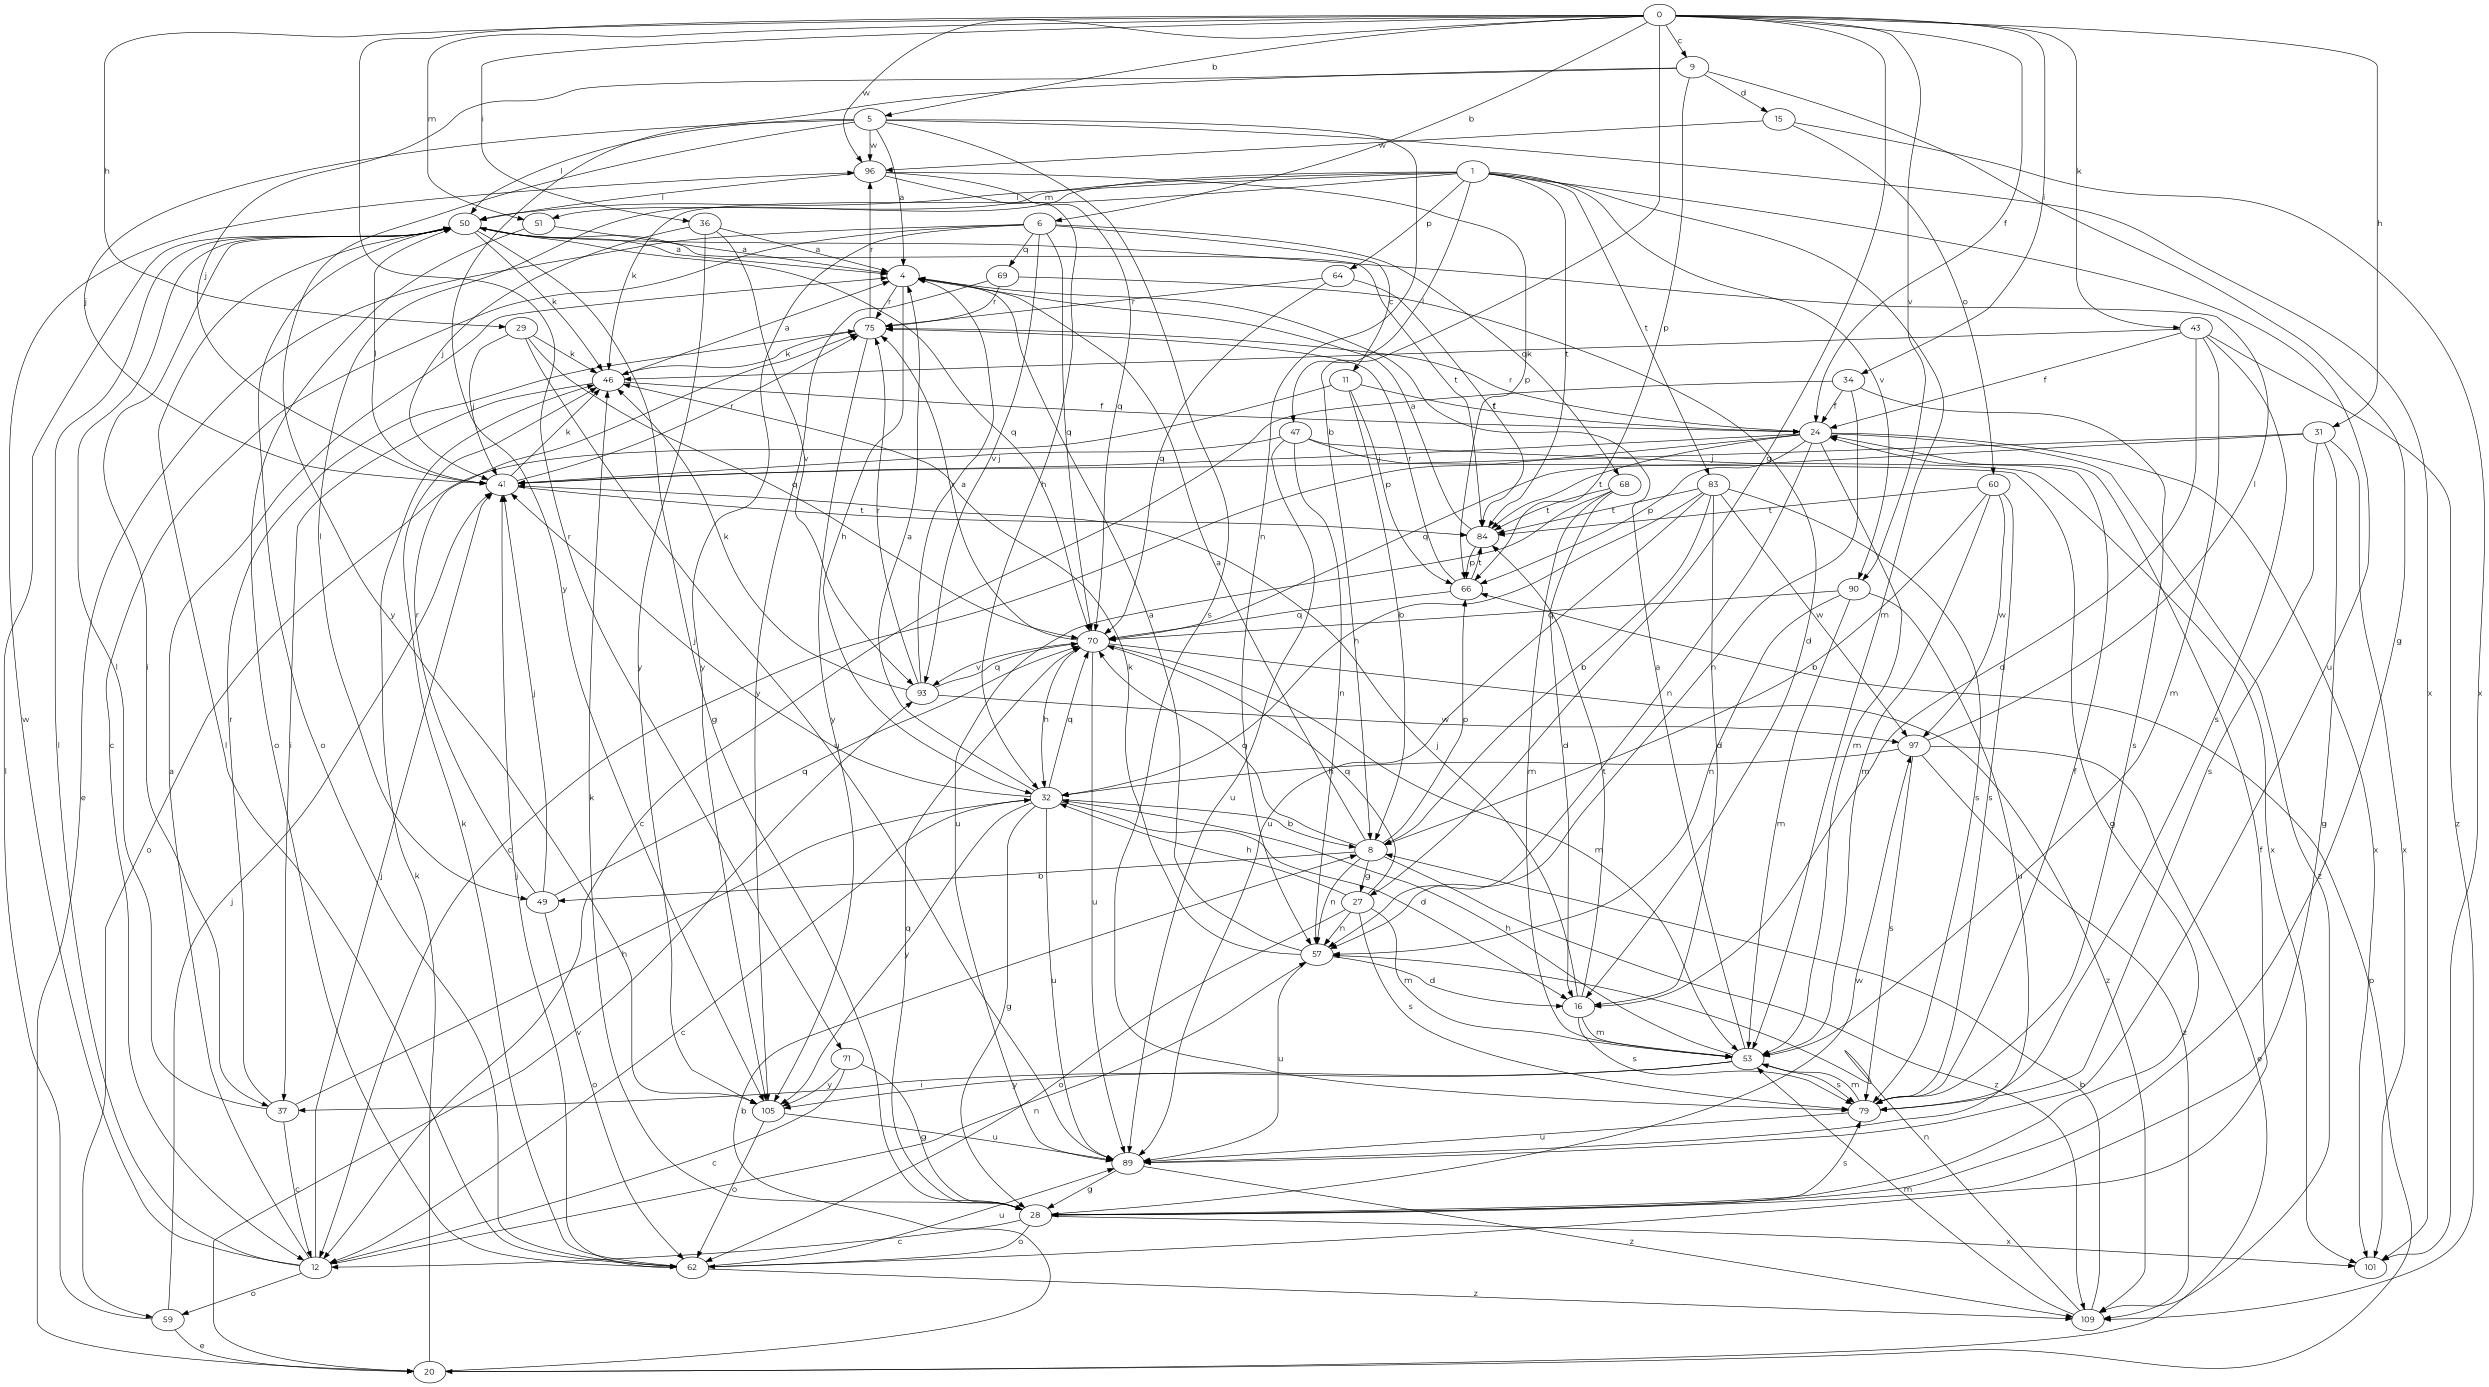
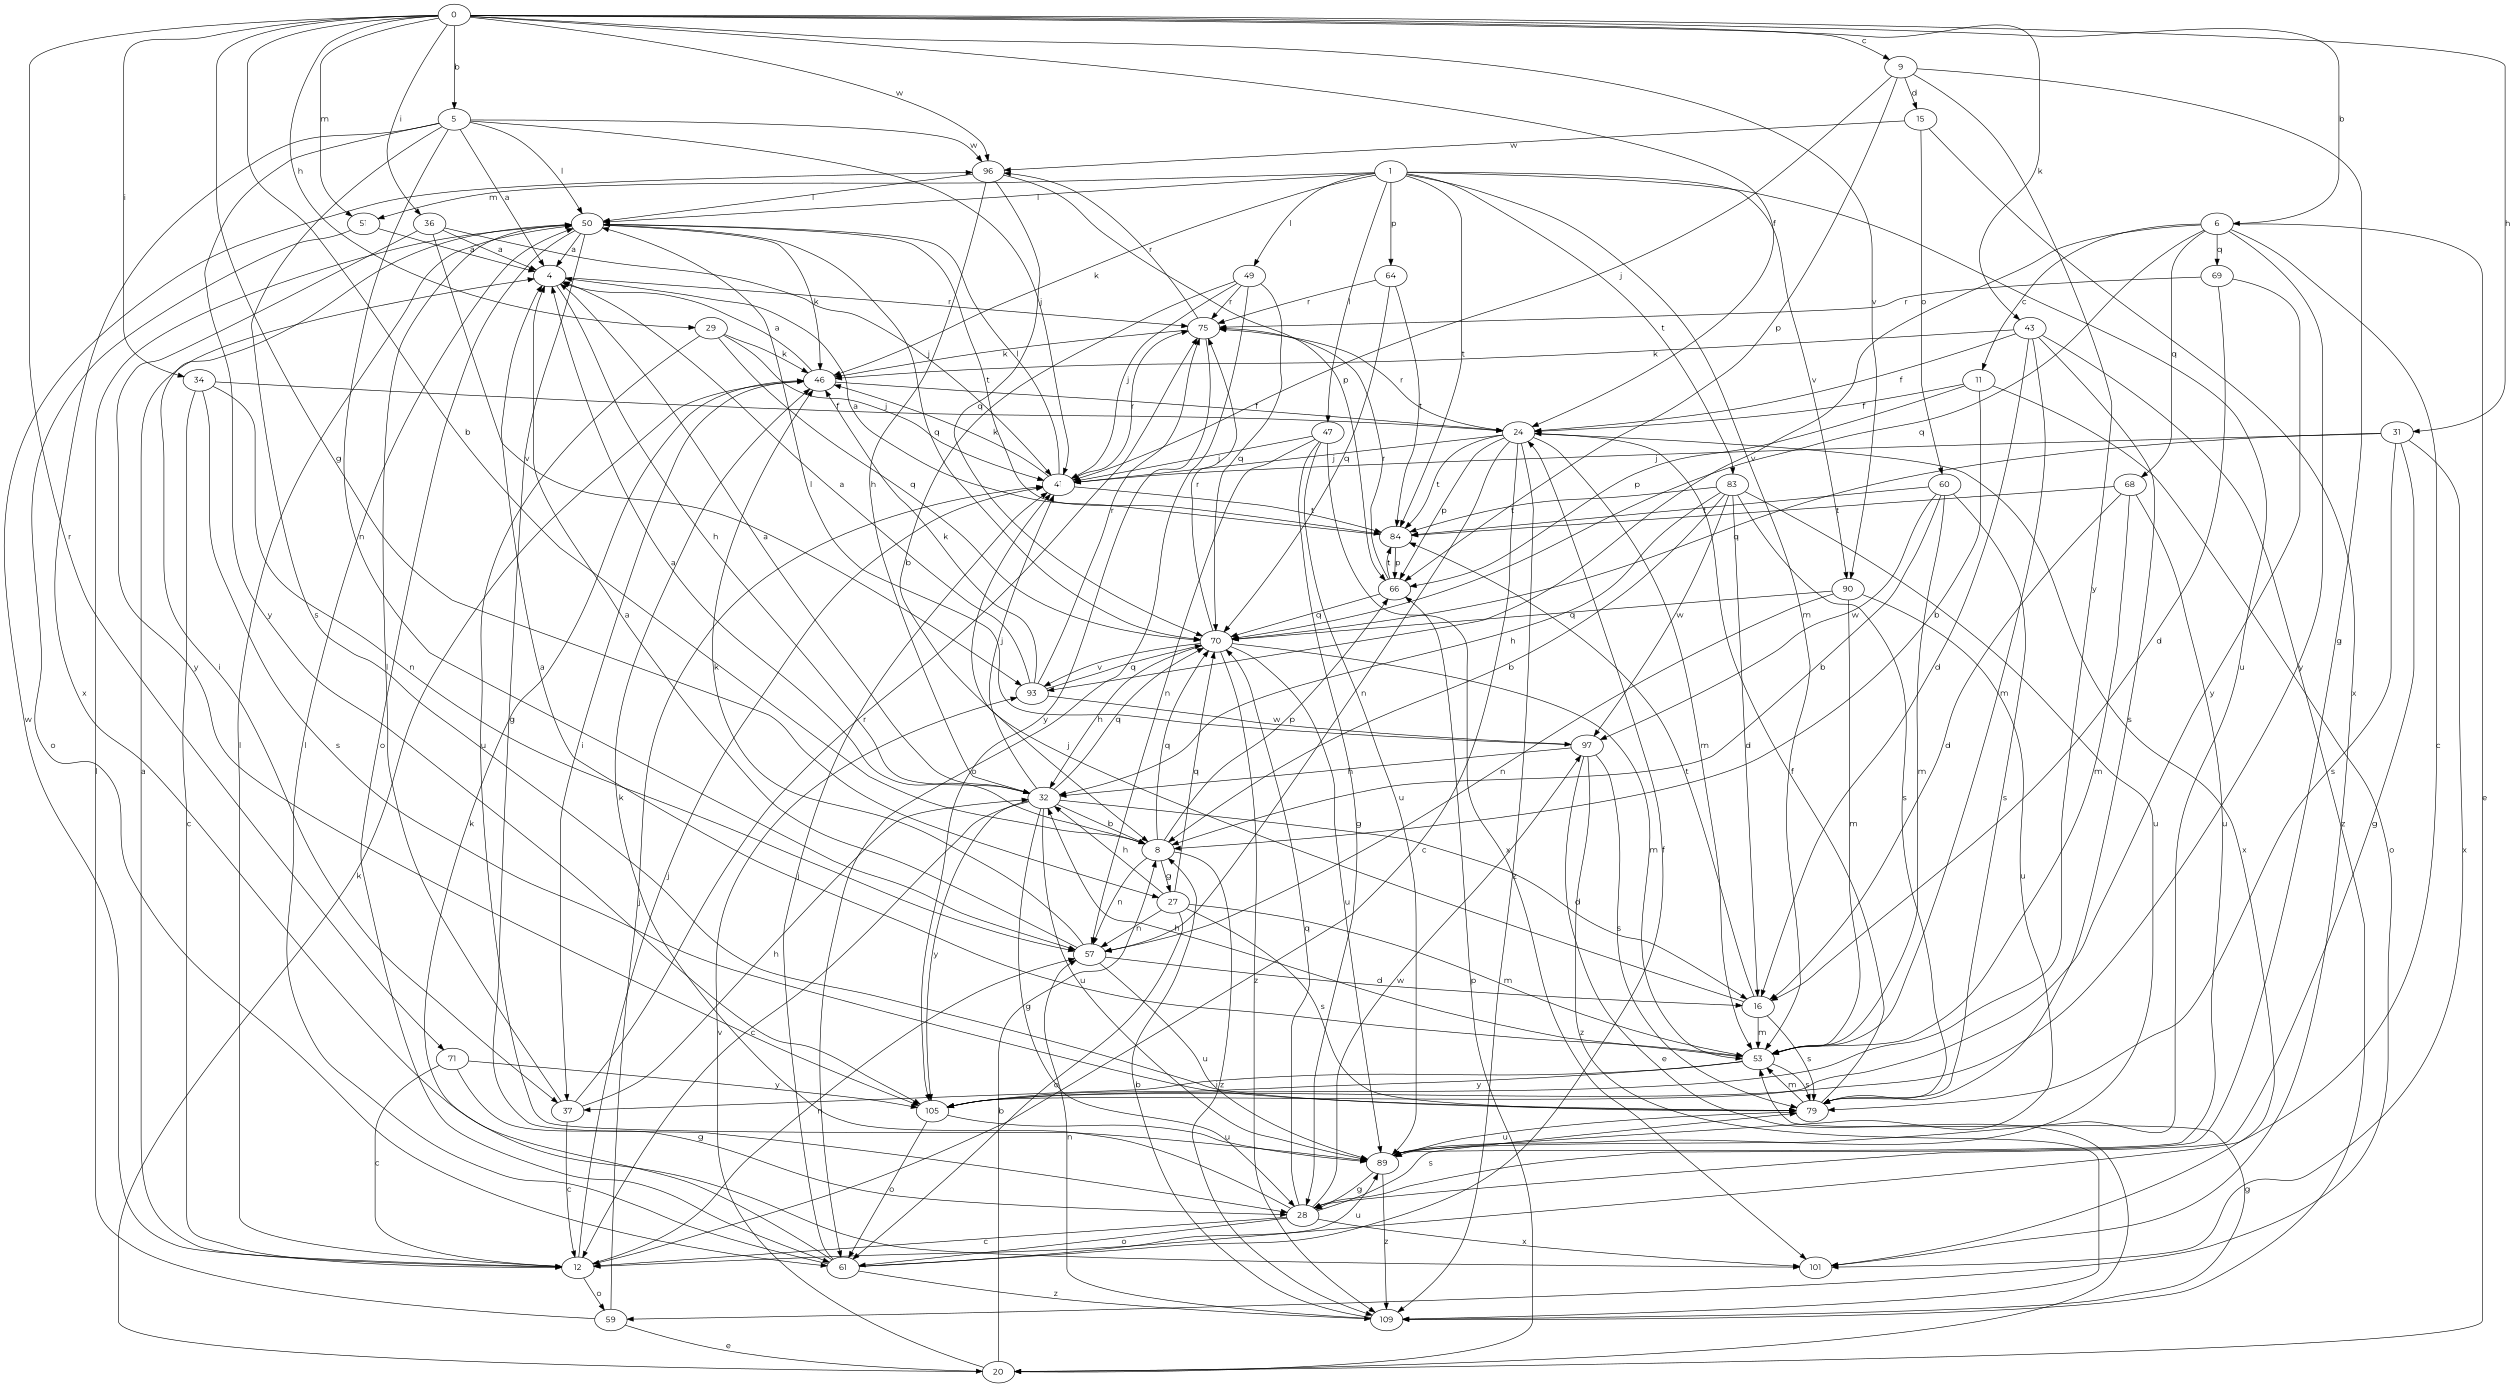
(960, 878) -> (916, 525)
(1909, 1190) -> (2248, 1190)
(692, 1268) -> (843, 1268)
